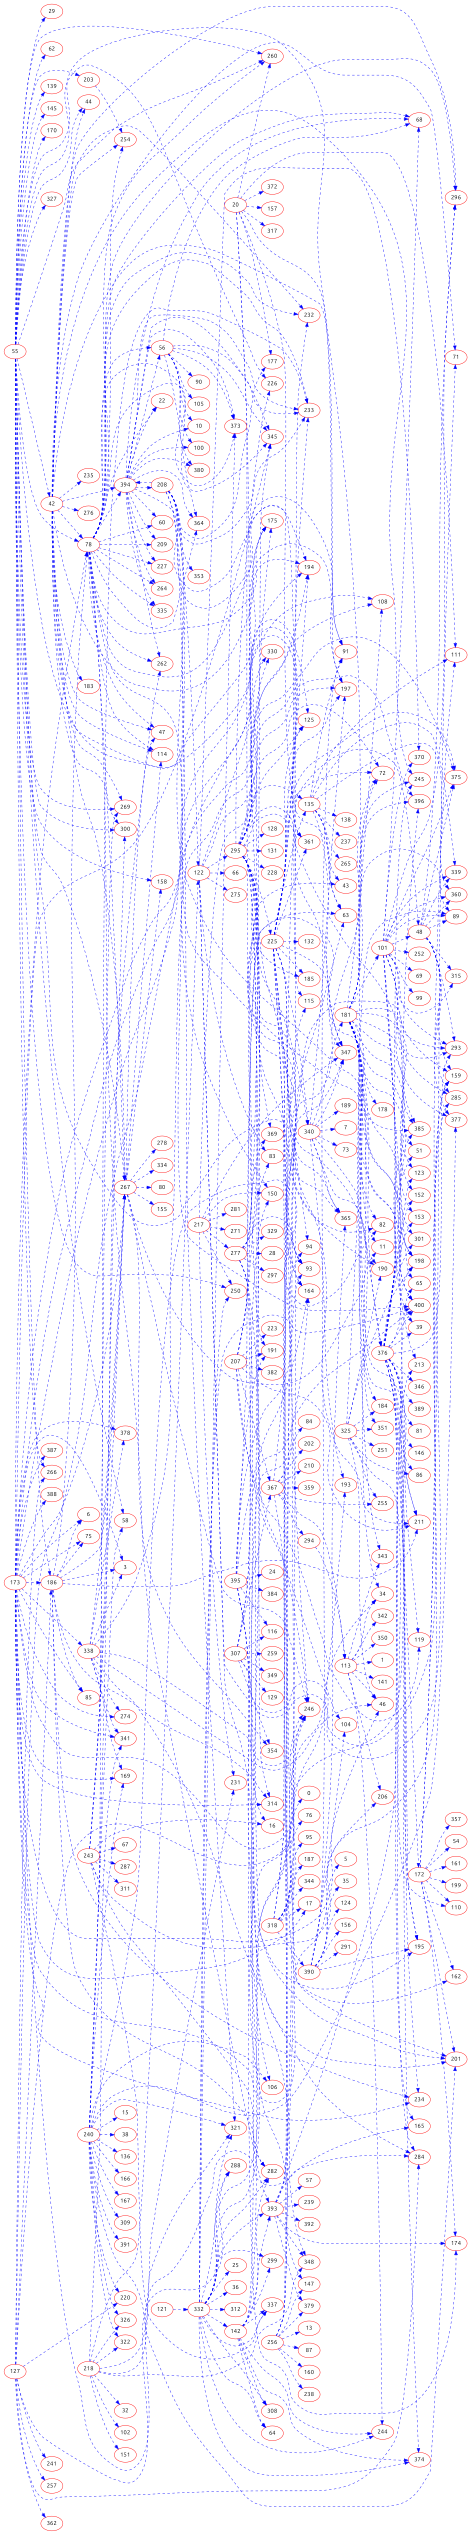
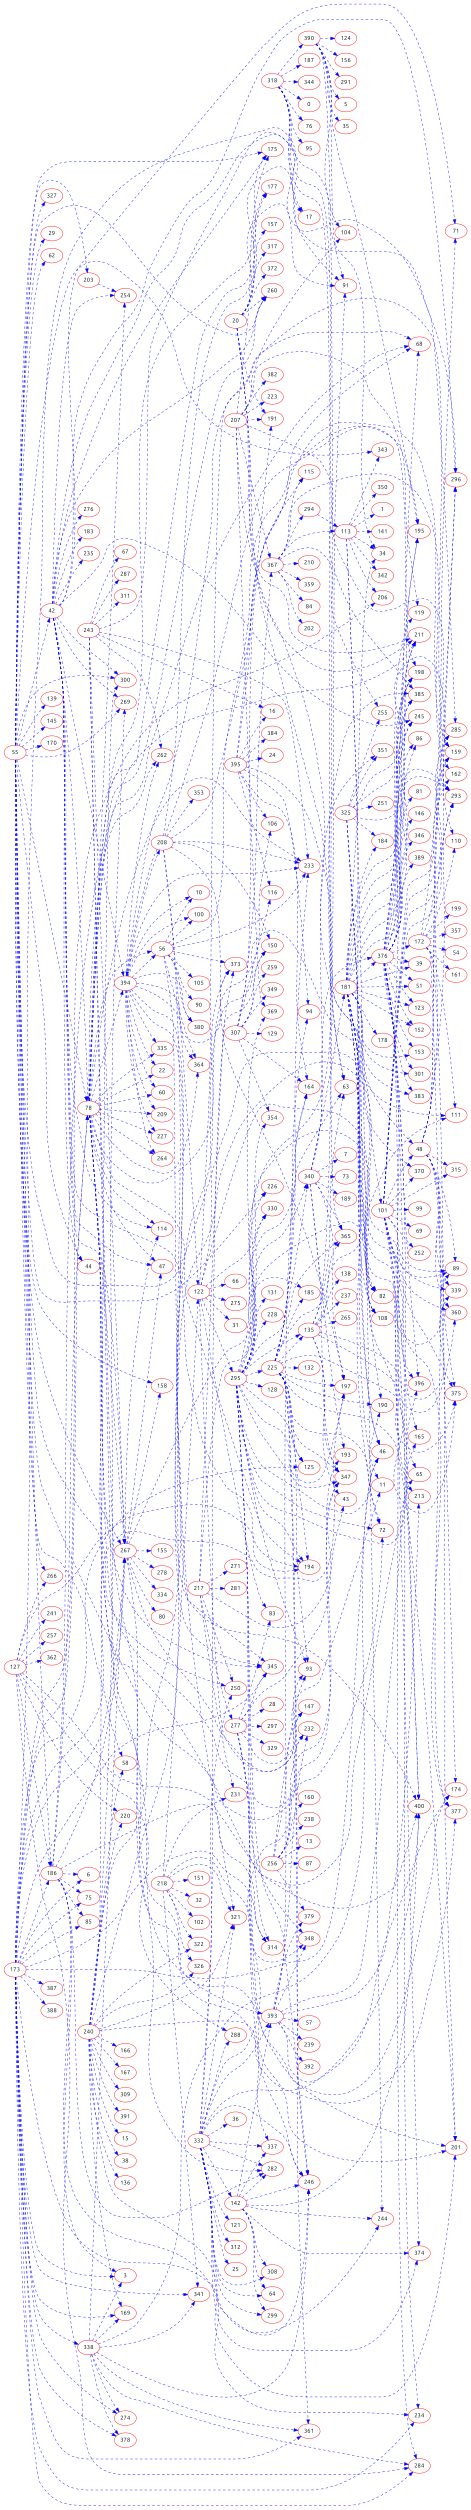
none -> (419, 1096)
none -> (236, 1325)
(178, 2310) -> (212, 2189)
